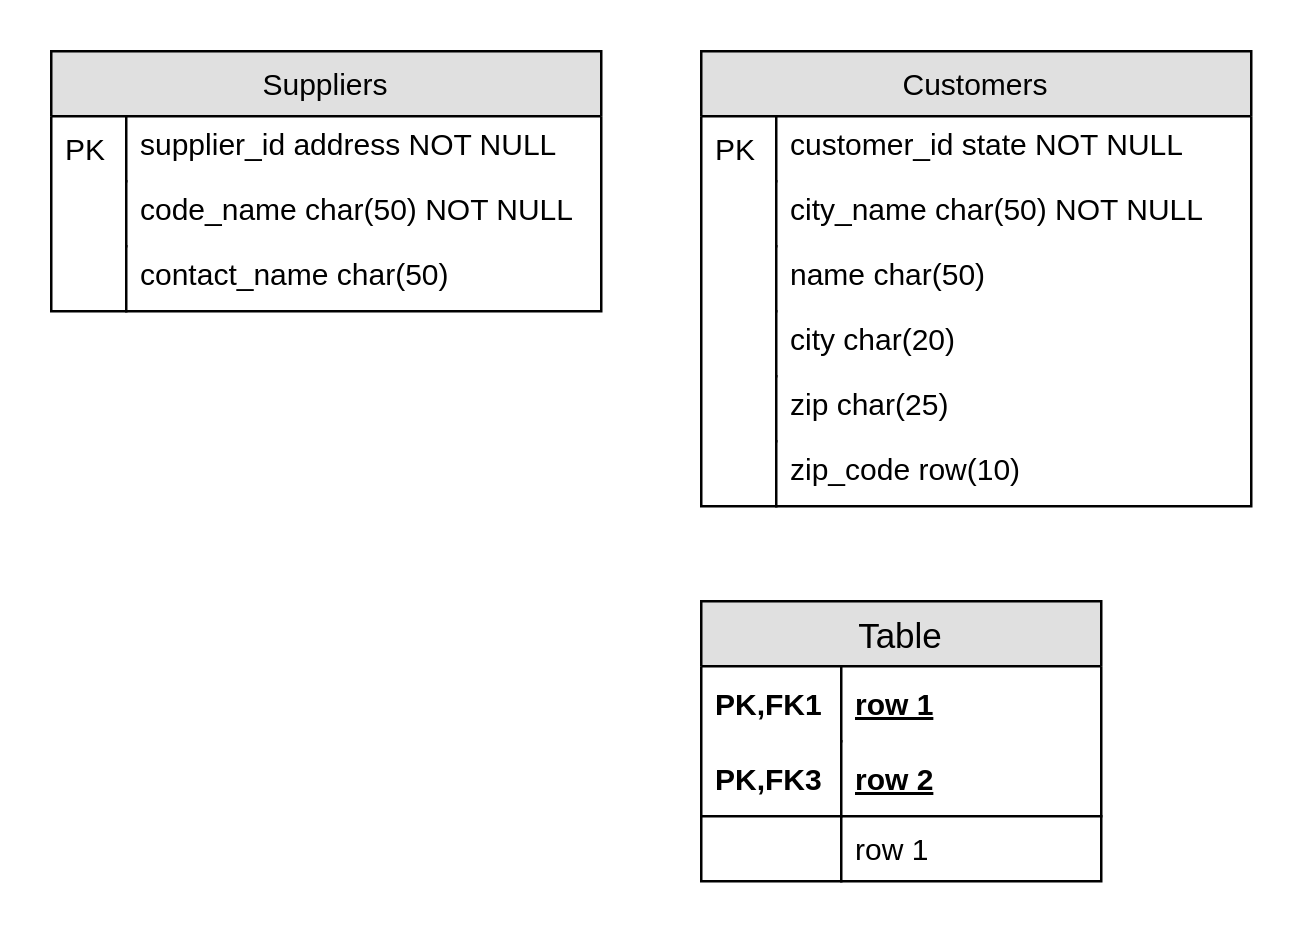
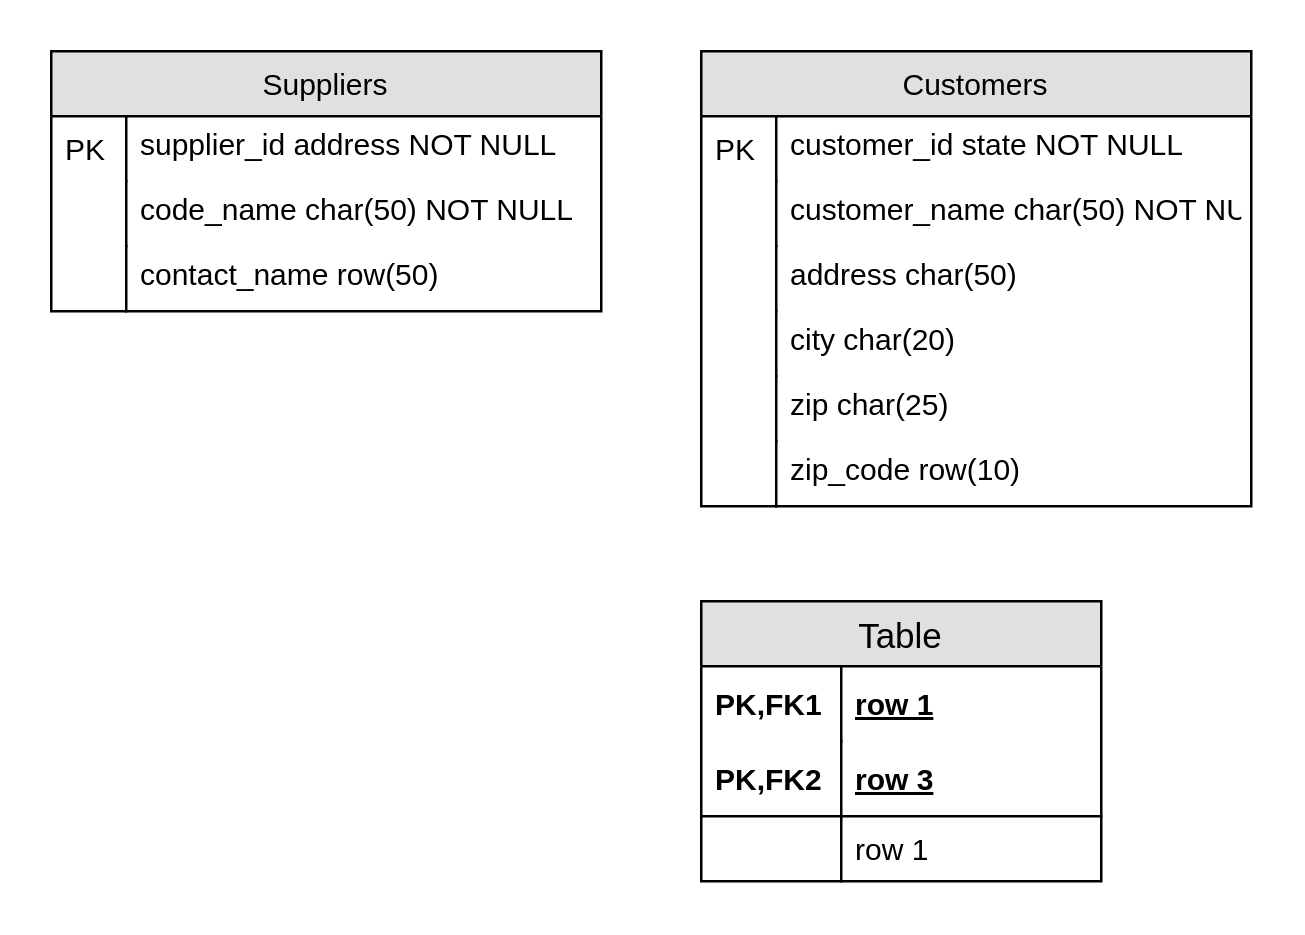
(1001, 210) -> (1039, 210)
(313, 275) -> (304, 275)
(895, 275) -> (921, 275)
(762, 780) -> (762, 780)
(893, 780) -> (893, 780)
